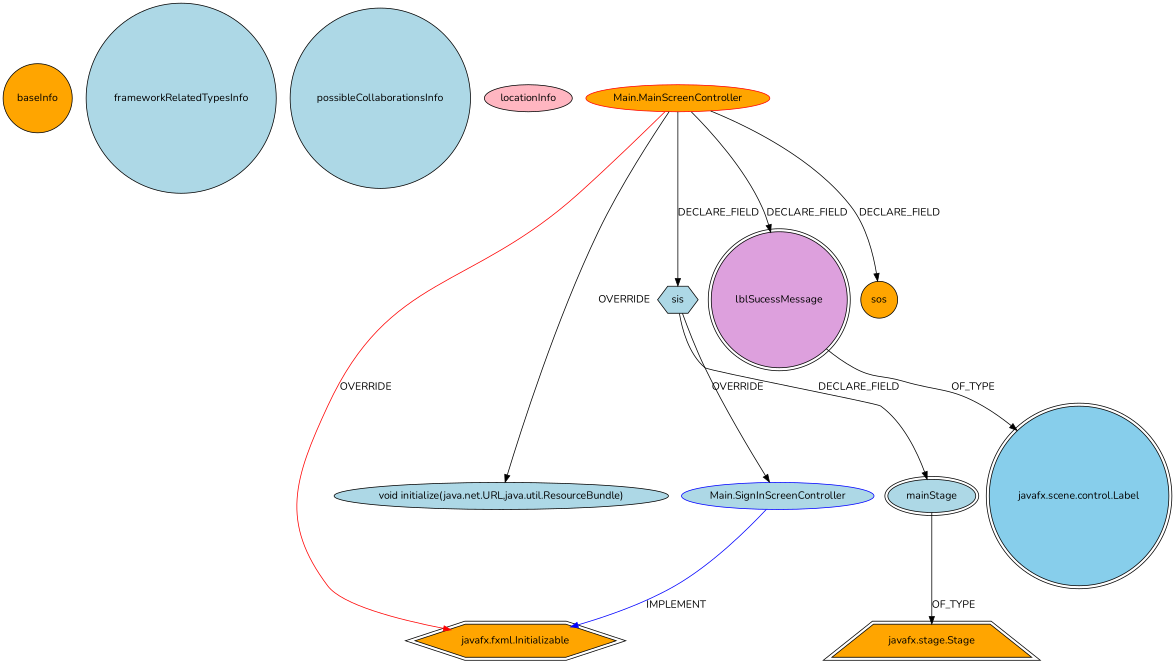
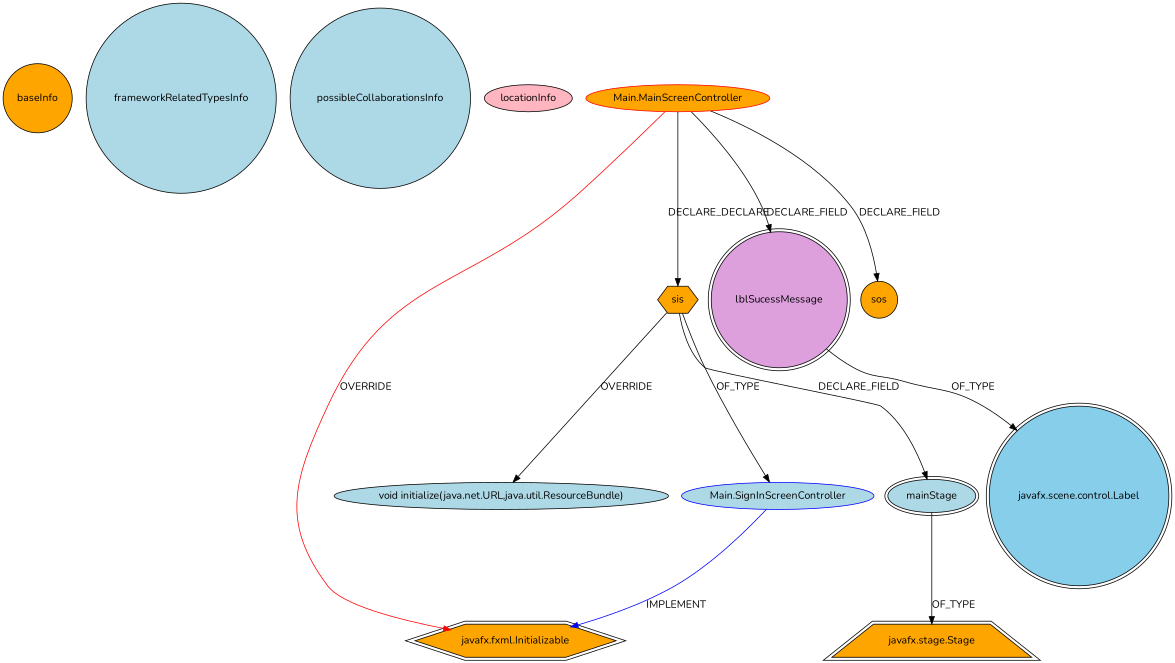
(719, 213) -> (719, 213)
(574, 287) -> (592, 395)
(678, 300) -> (678, 300)
(738, 387) -> (738, 387)
